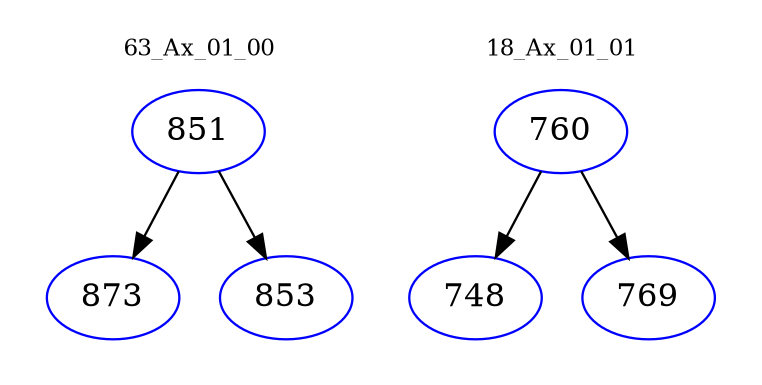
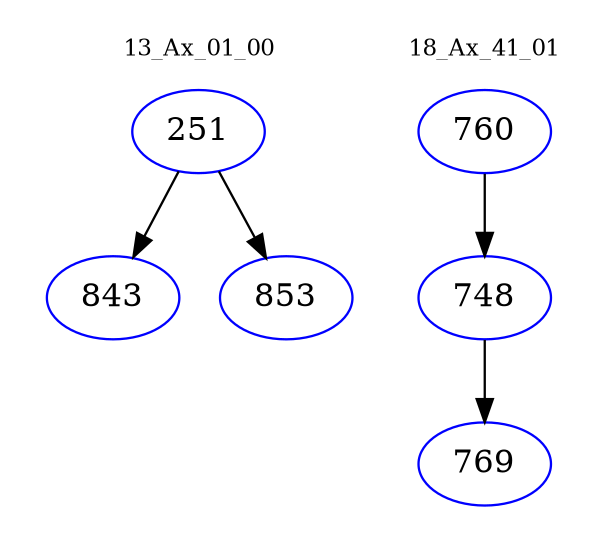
(200, 50) -> (200, 50)
(562, 50) -> (485, 50)
(199, 132) -> (199, 132)
(599, 204) -> (485, 370)
(113, 298) -> (113, 298)
